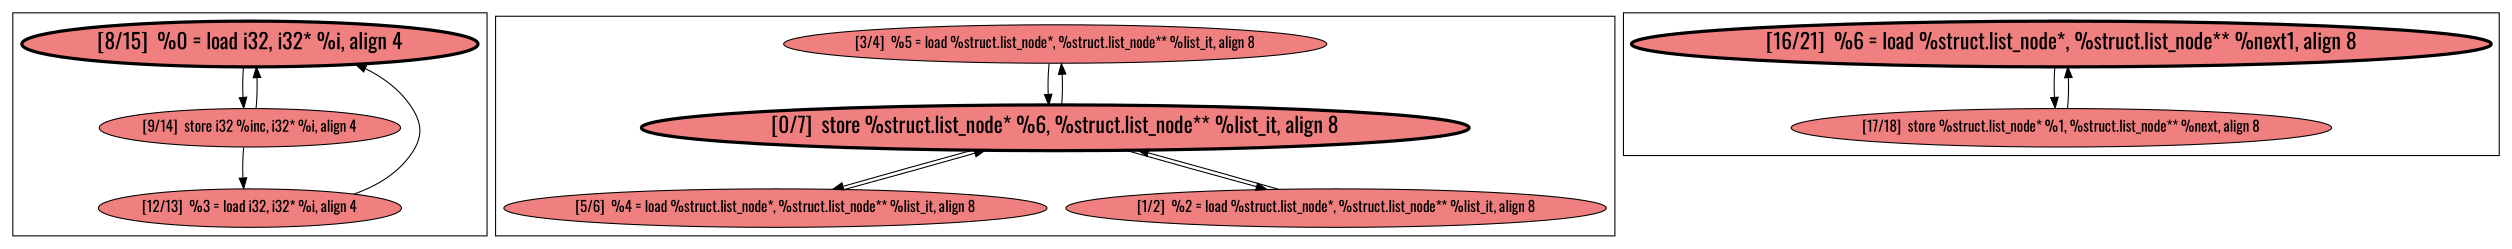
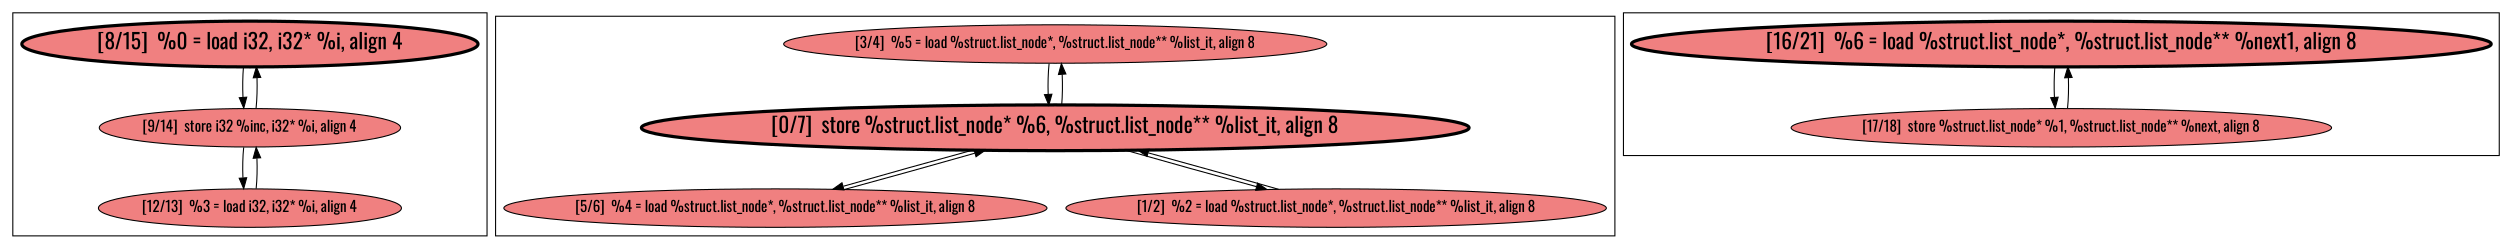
(419, 136) -> (257, 173)
